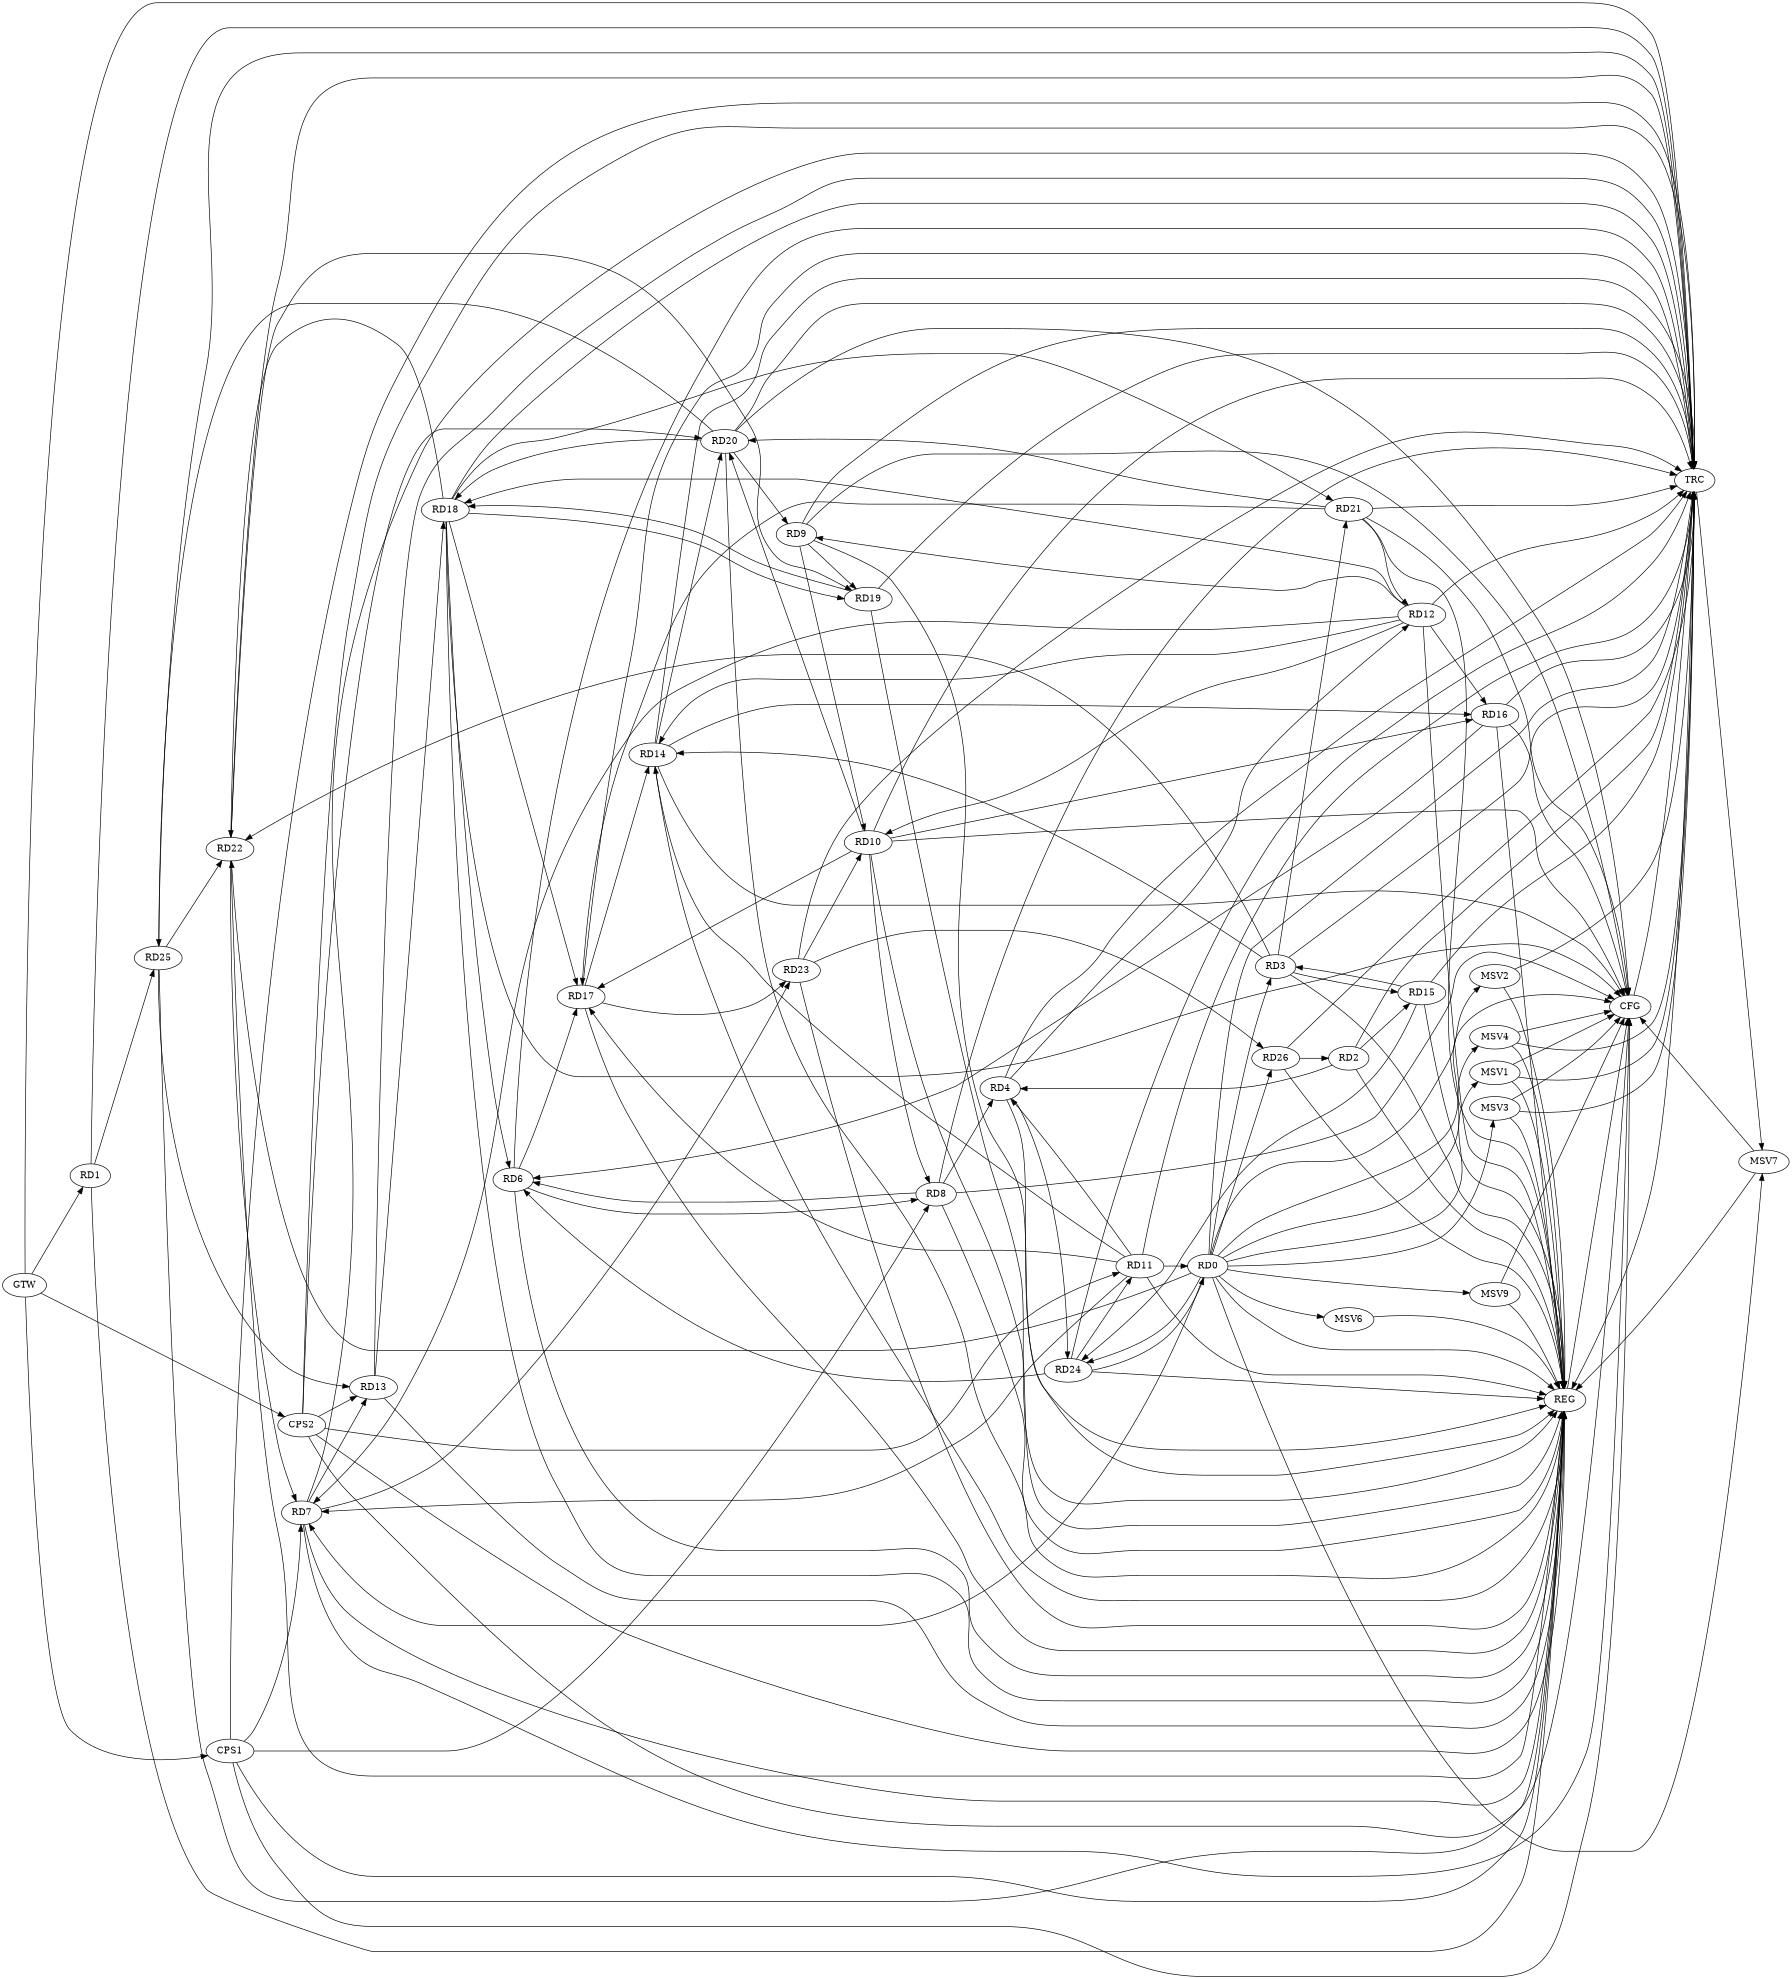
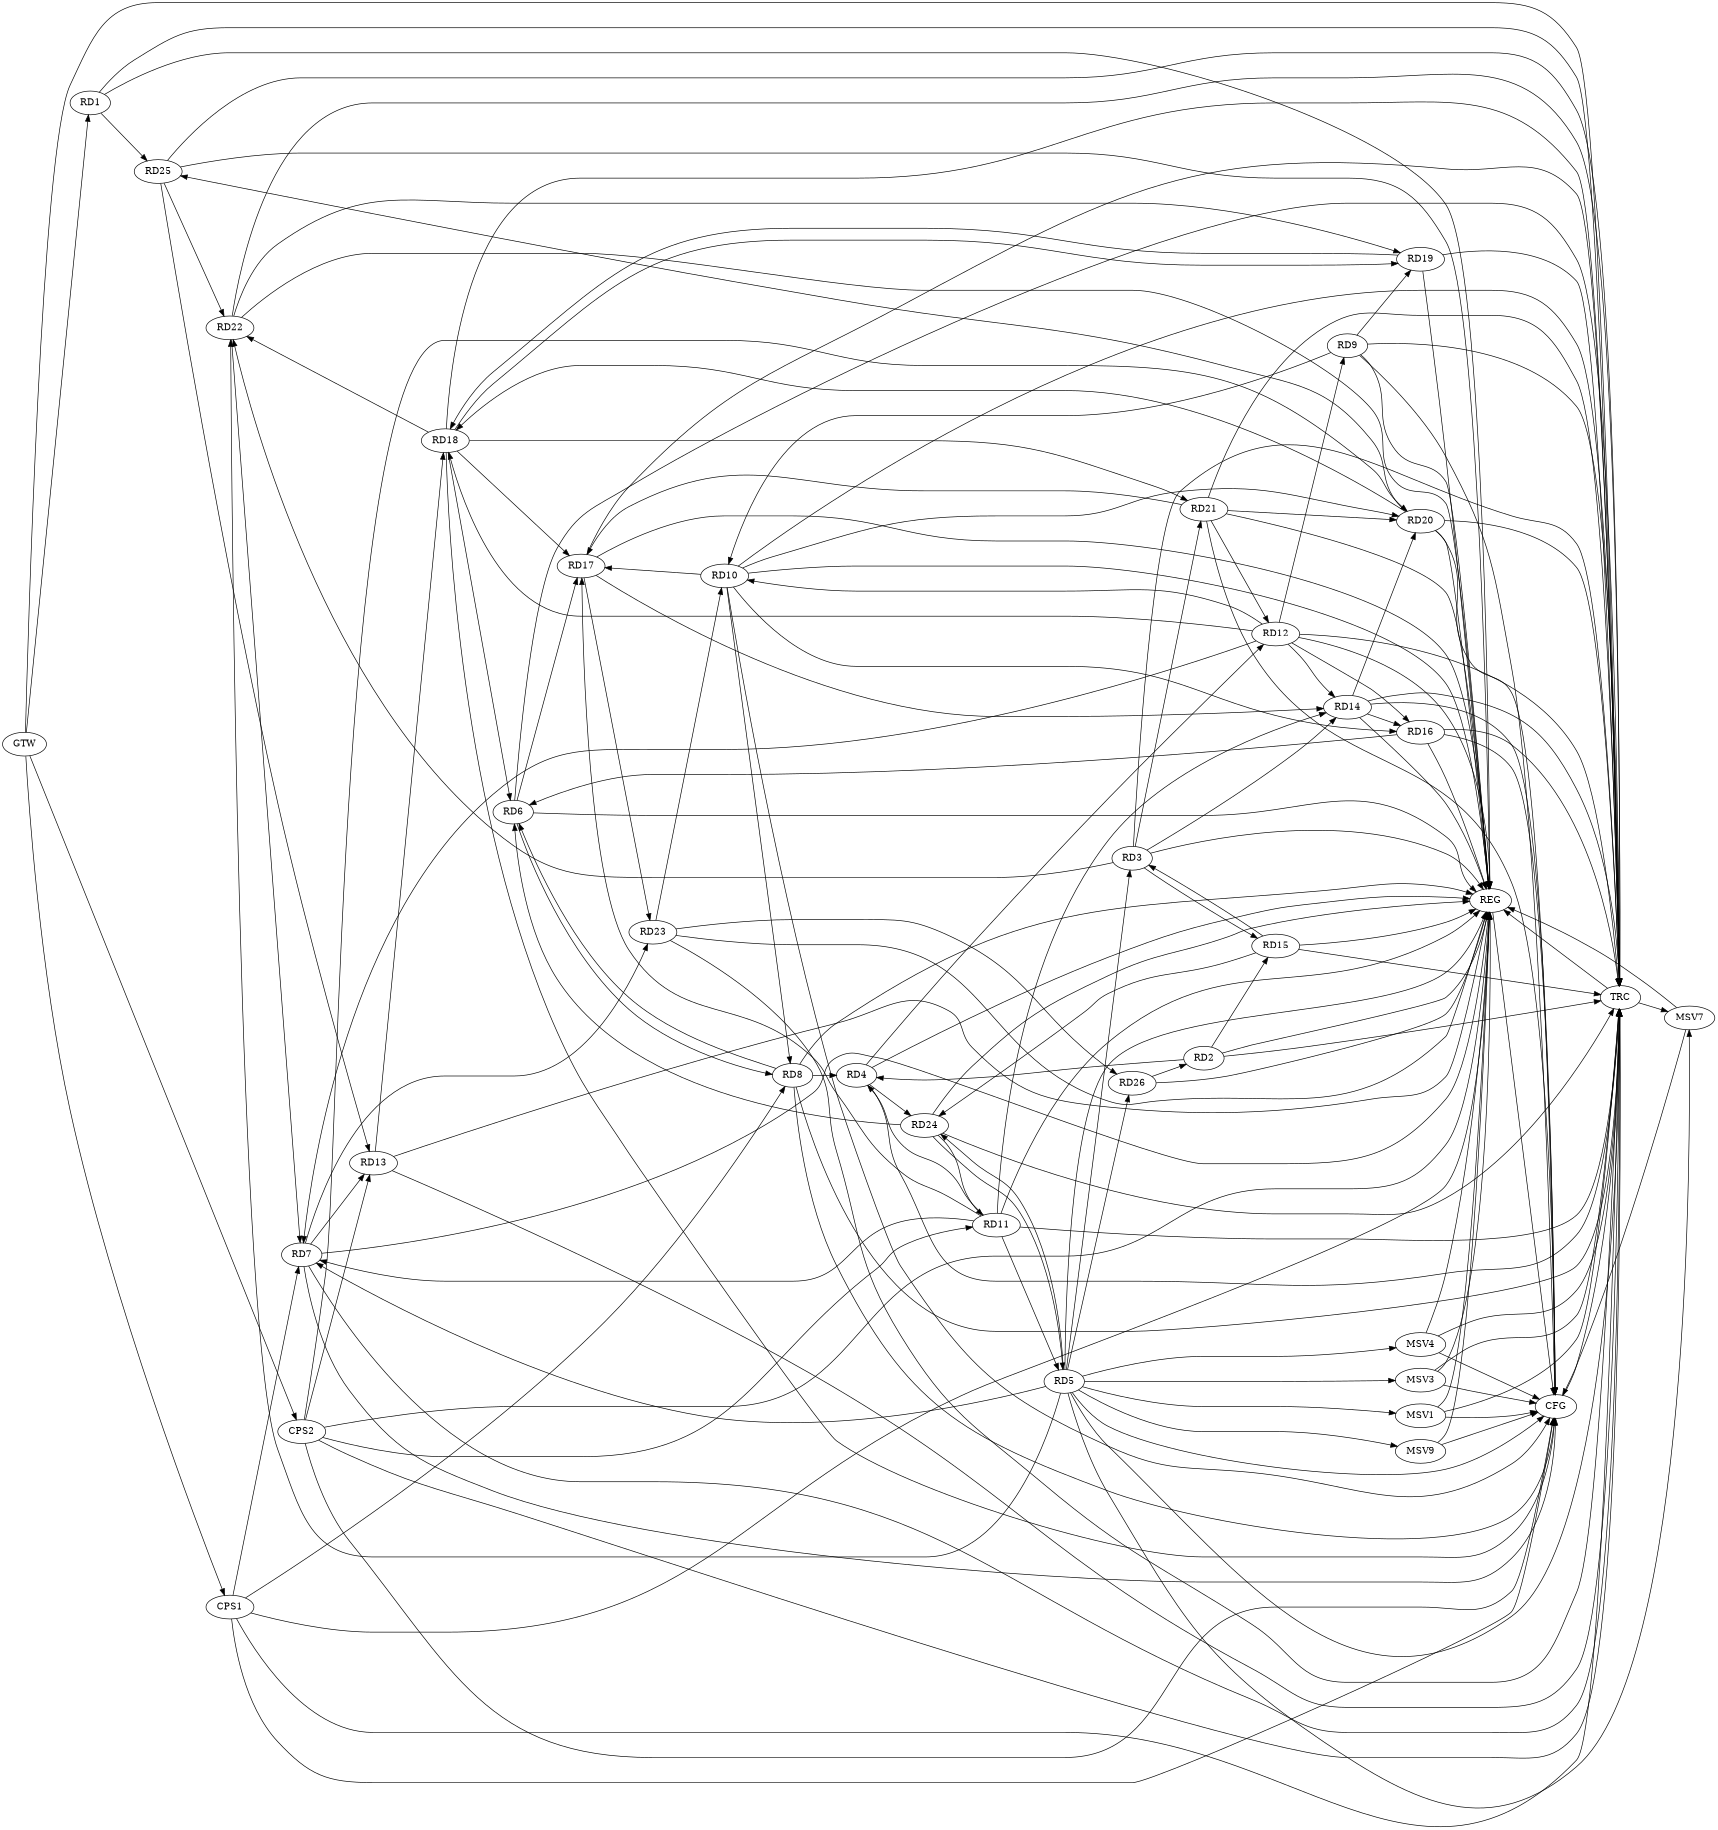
(764, 492) -> none
(1549, 805) -> none
(1495, 976) -> none
(1208, 1266) -> (1064, 1381)
(1349, 1320) -> none
(705, 1575) -> none
